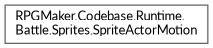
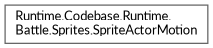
(106, 24) -> (106, 24)
